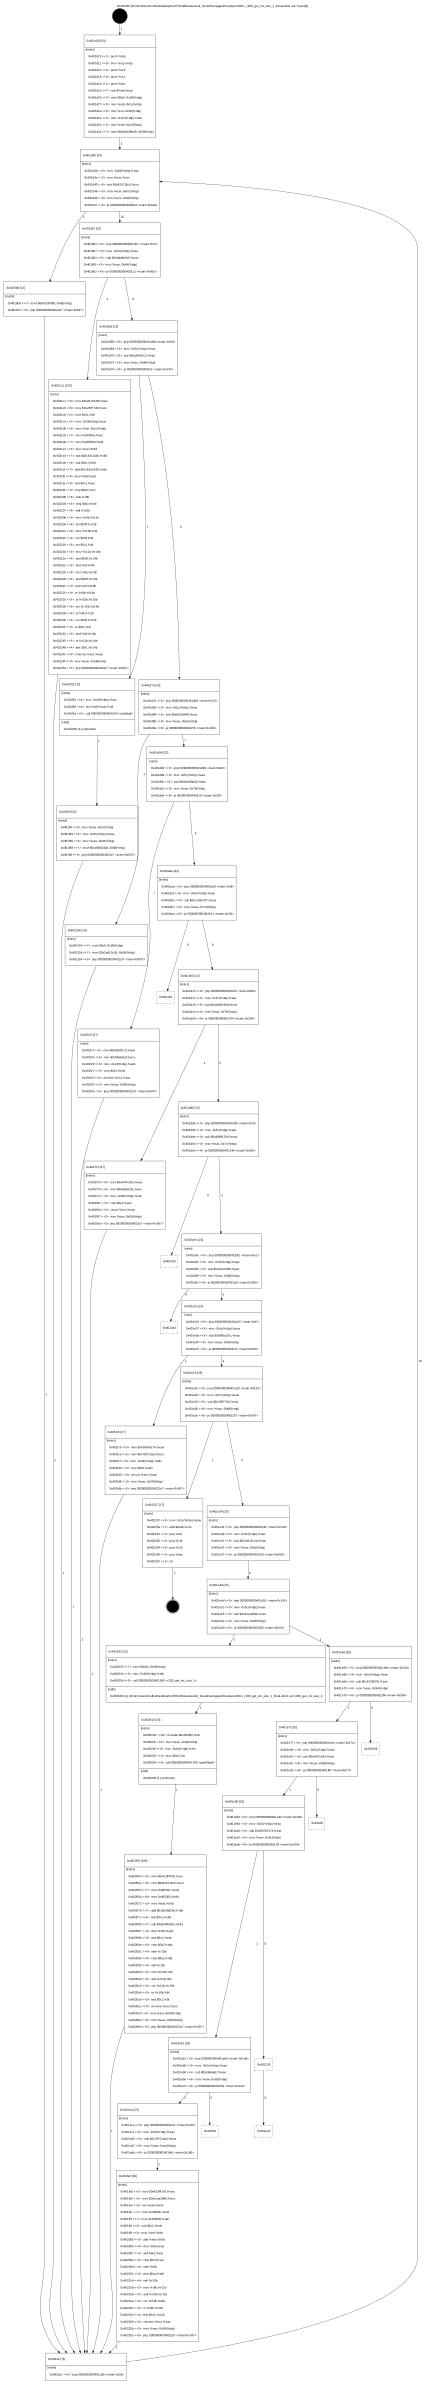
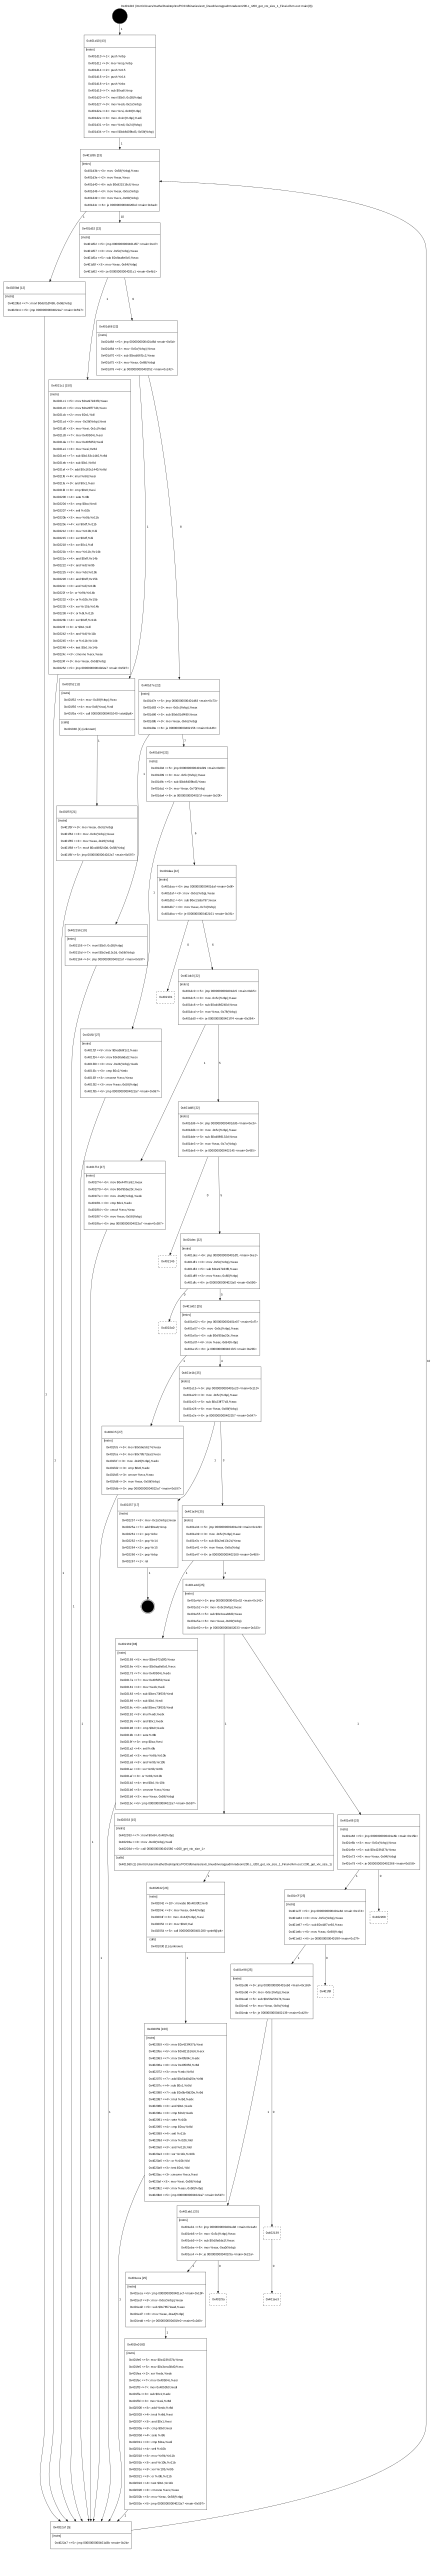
none -> (157, 1724)
